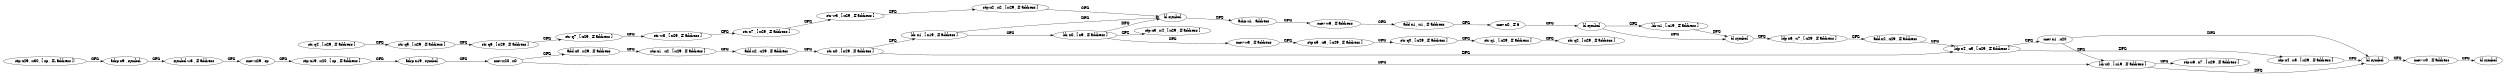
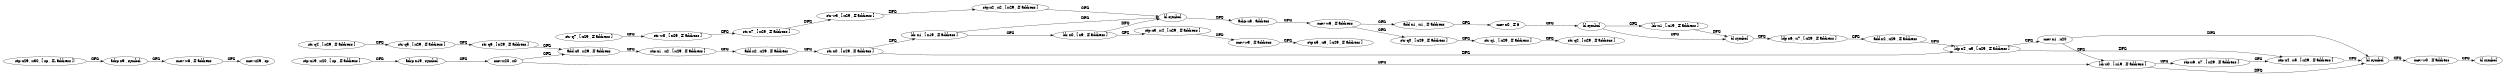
(893, 12) -> (893, 12)
(1254, 21) -> (1254, 21)
(808, 22) -> (808, 22)
(546, 41) -> (547, 48)
(1166, 43) -> (1214, 37)
(1382, 43) -> (1377, 32)
(194, 61) -> (194, 61)
(282, 61) -> none
none -> (2257, 62)
